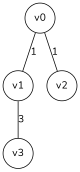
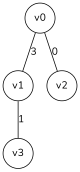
(34, 52) -> (34, 52)
(55, 52) -> (55, 52)
(21, 120) -> (21, 120)
